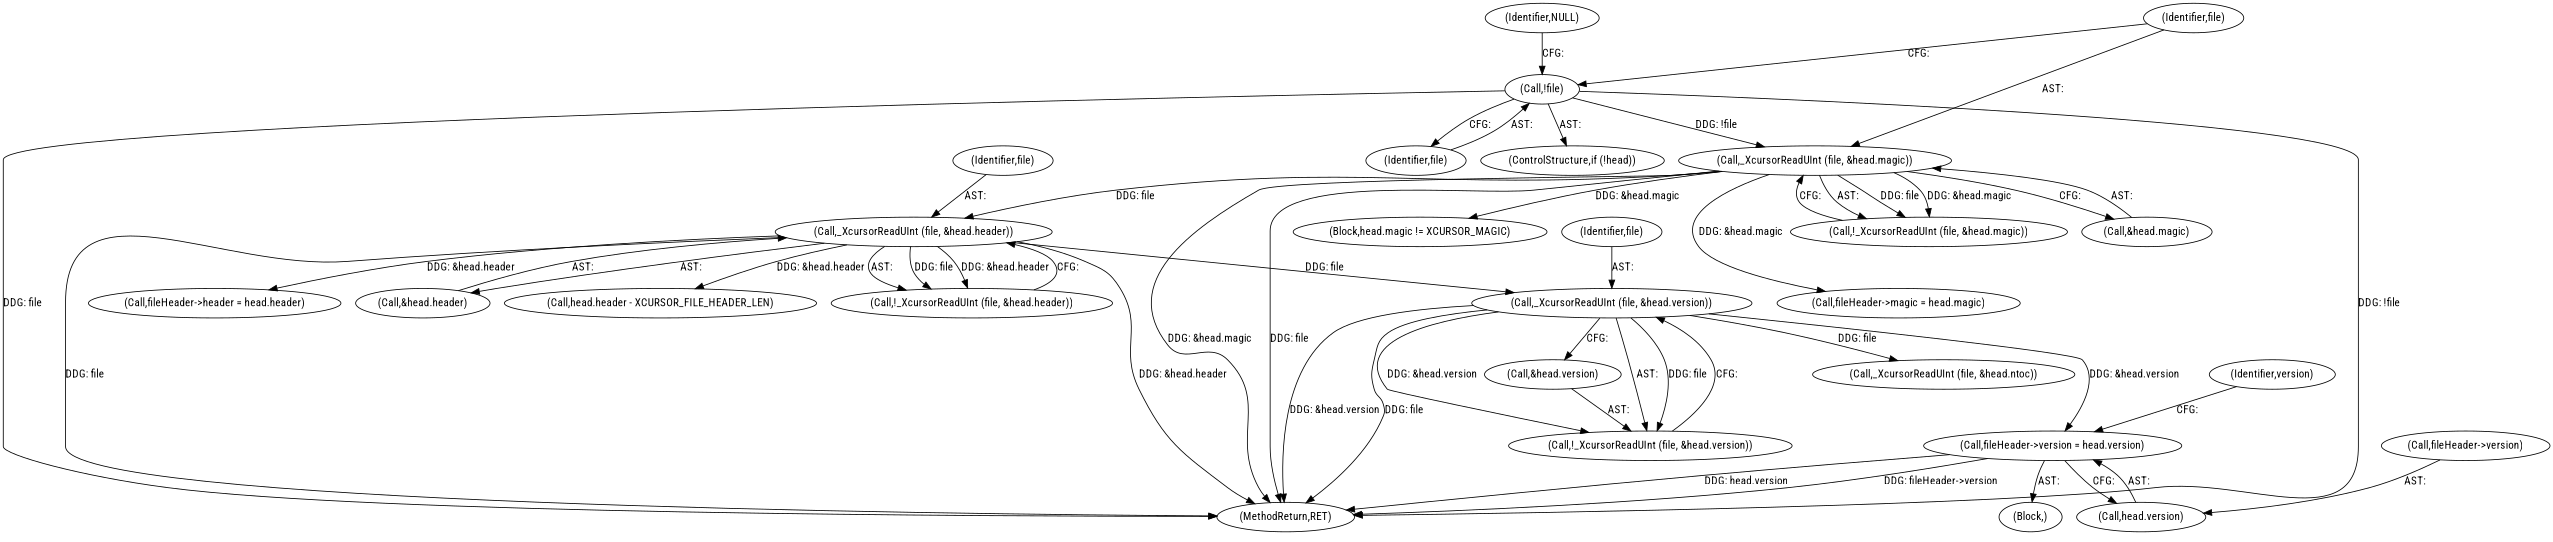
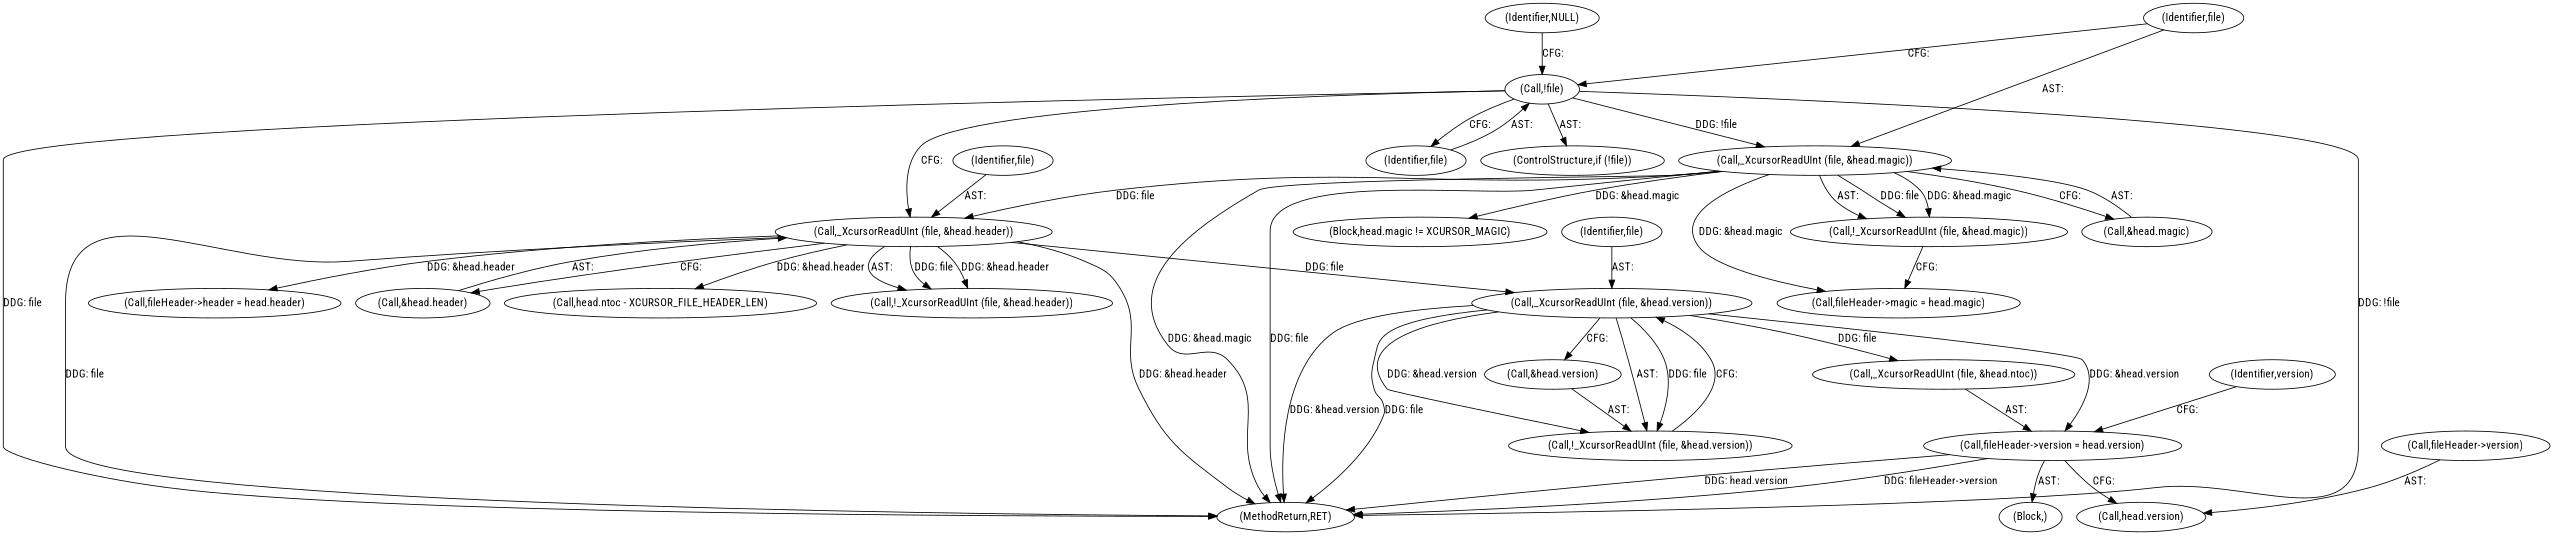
(1573, 161) -> (1573, 161)
(1810, 210) -> (1915, 264)
(1053, 261) -> (1177, 104)
(692, 268) -> (692, 268)
(660, 303) -> (660, 303)
(2122, 480) -> (1995, 408)
